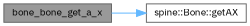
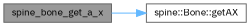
(58, 13) -> (58, 13)
